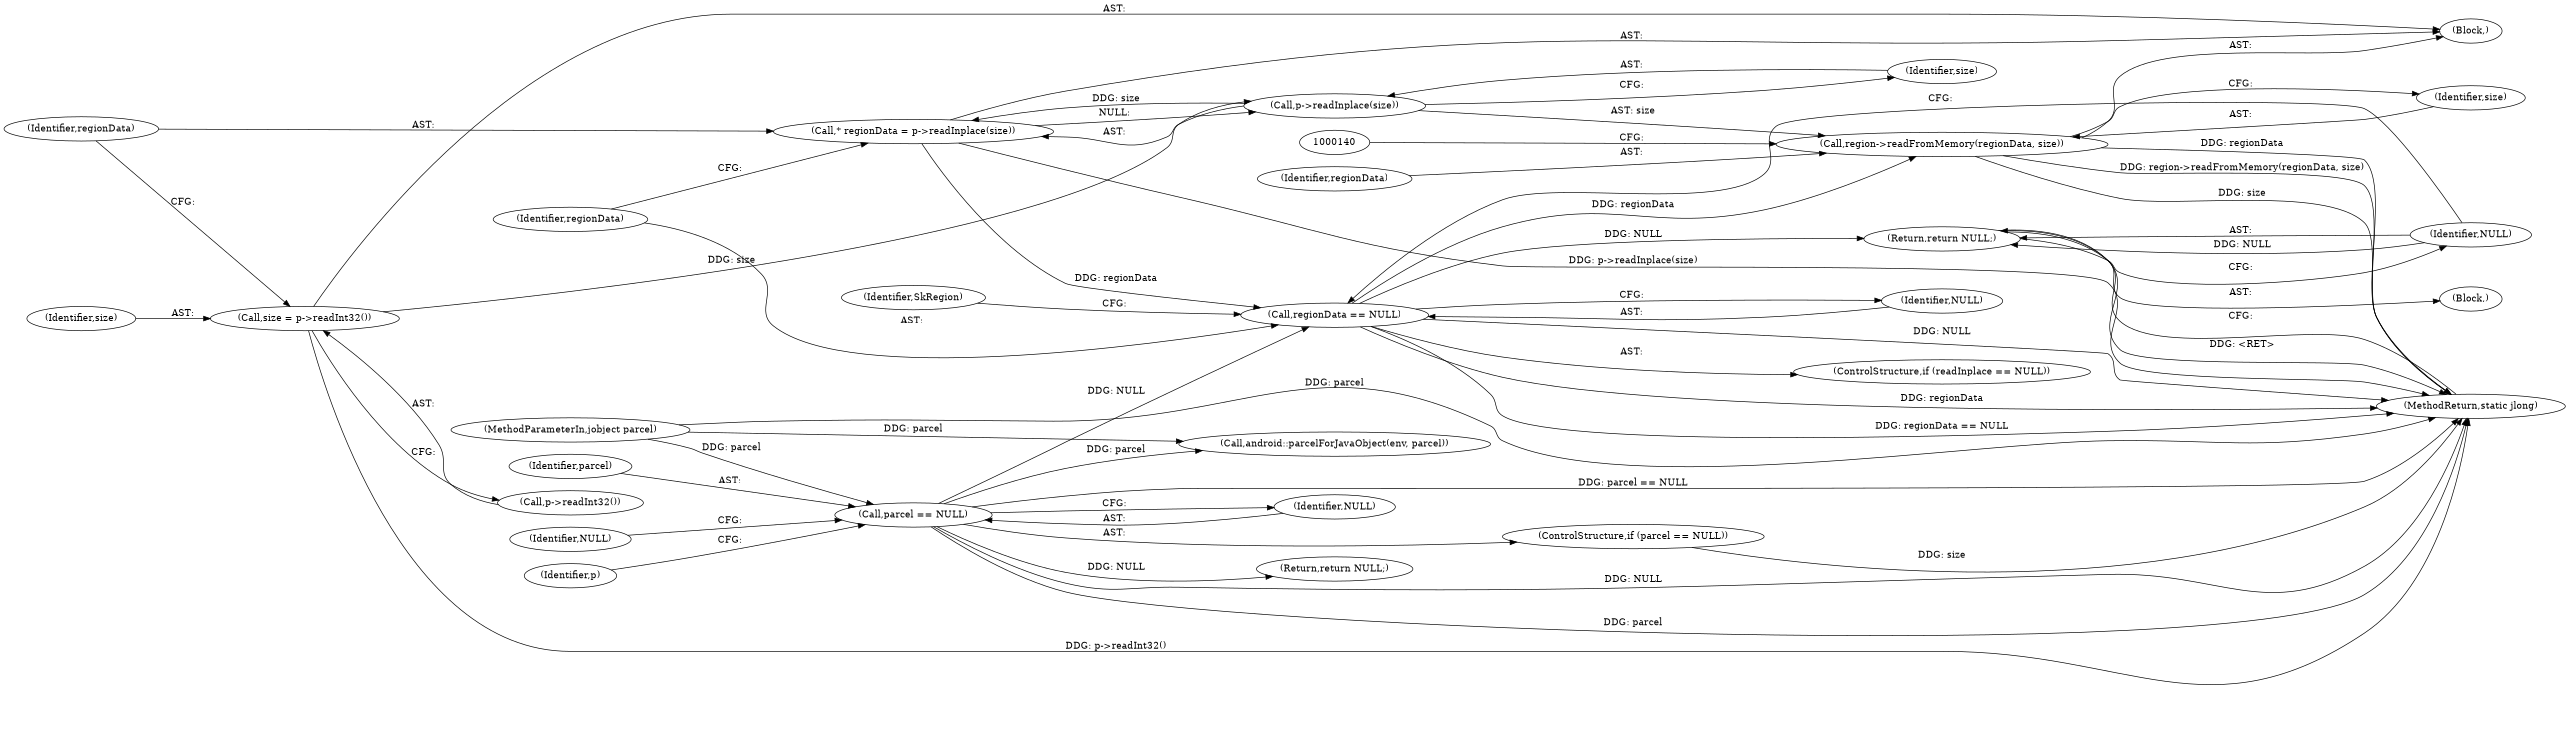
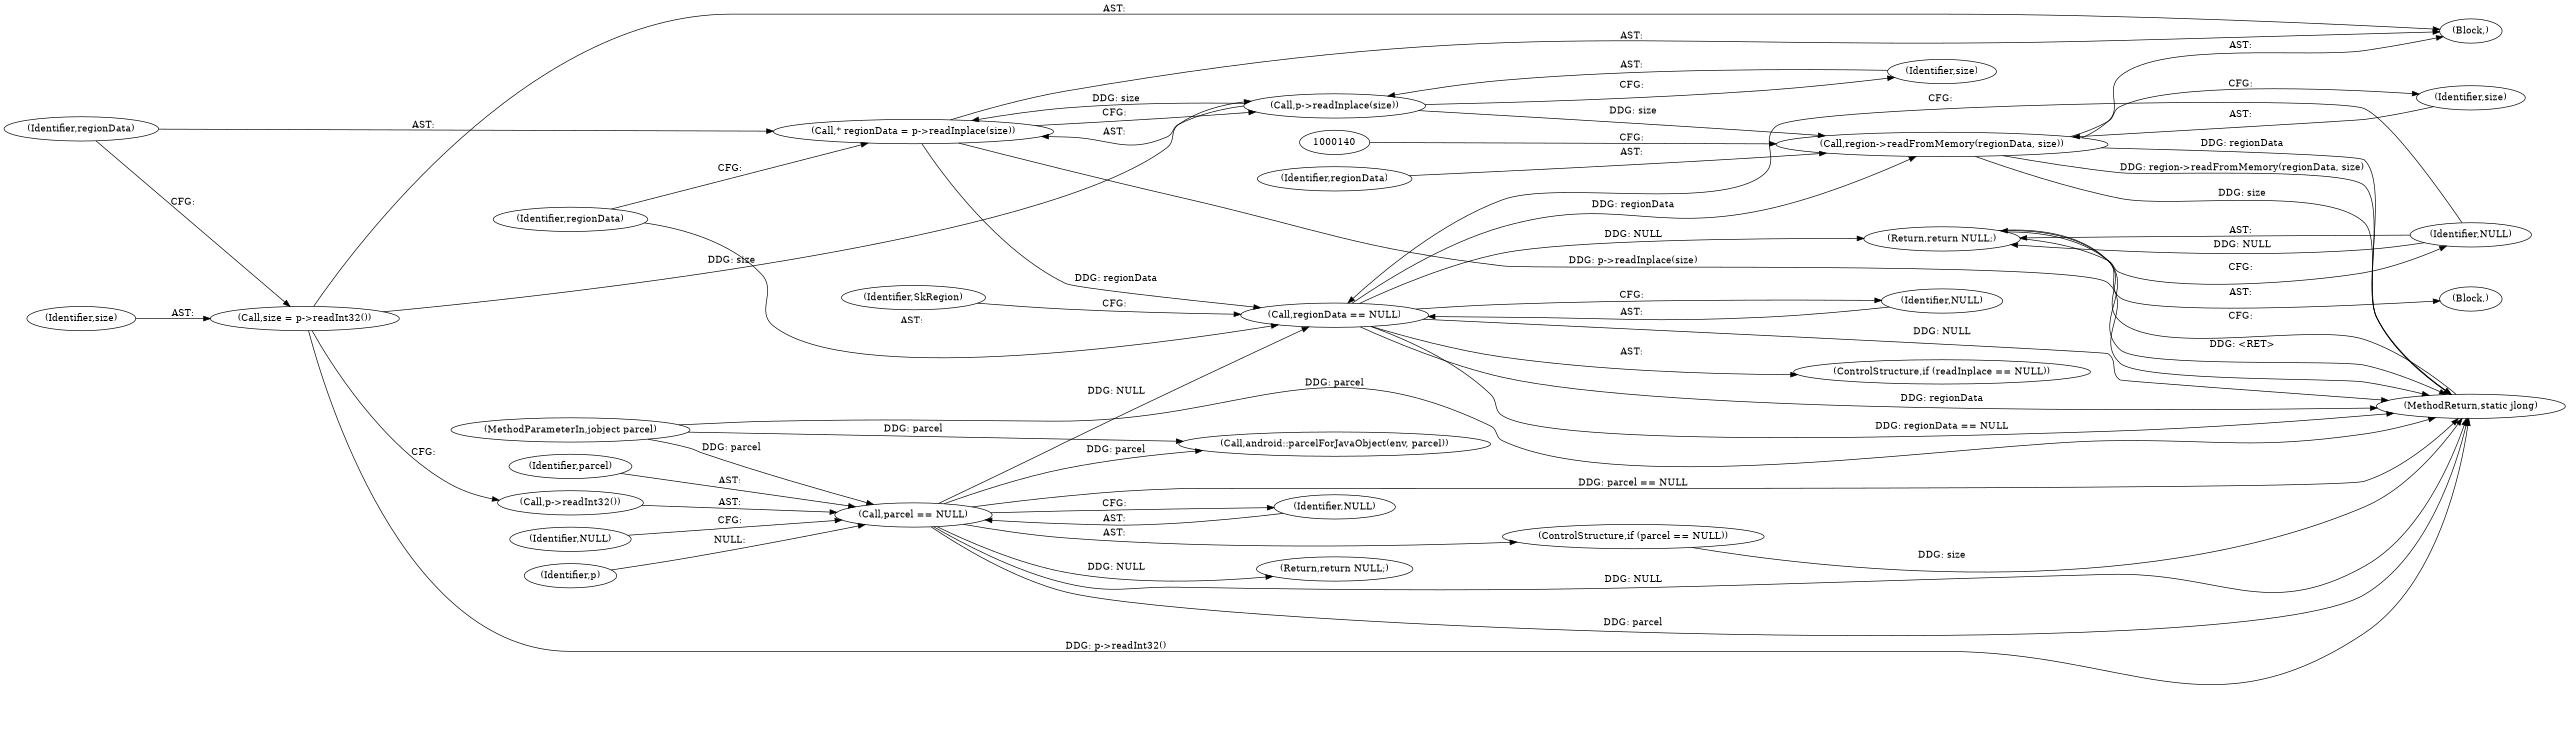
(1633, 111) -> (1633, 111)
(1116, 113) -> (1116, 113)
(421, 420) -> (736, 509)
(732, 540) -> (732, 540)
